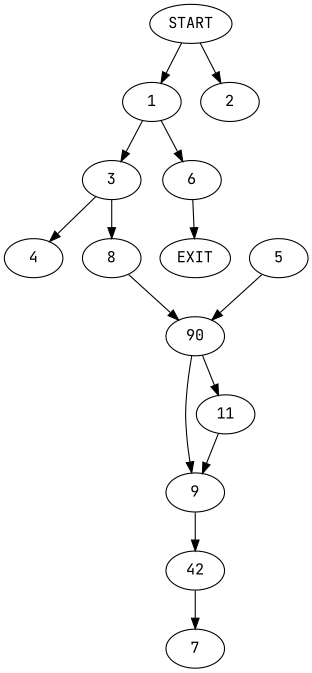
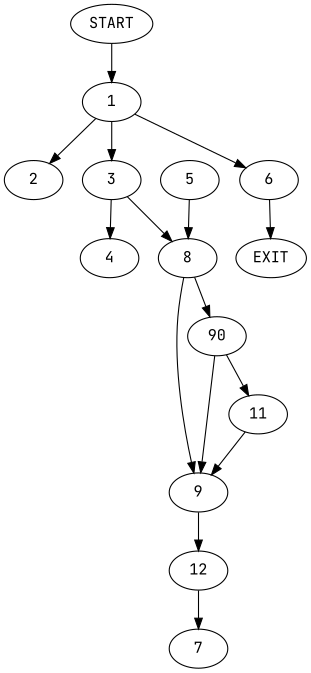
(208, 58) -> (77, 137)
(241, 294) -> (189, 214)
none -> (178, 370)
(195, 571) -> (199, 571)
